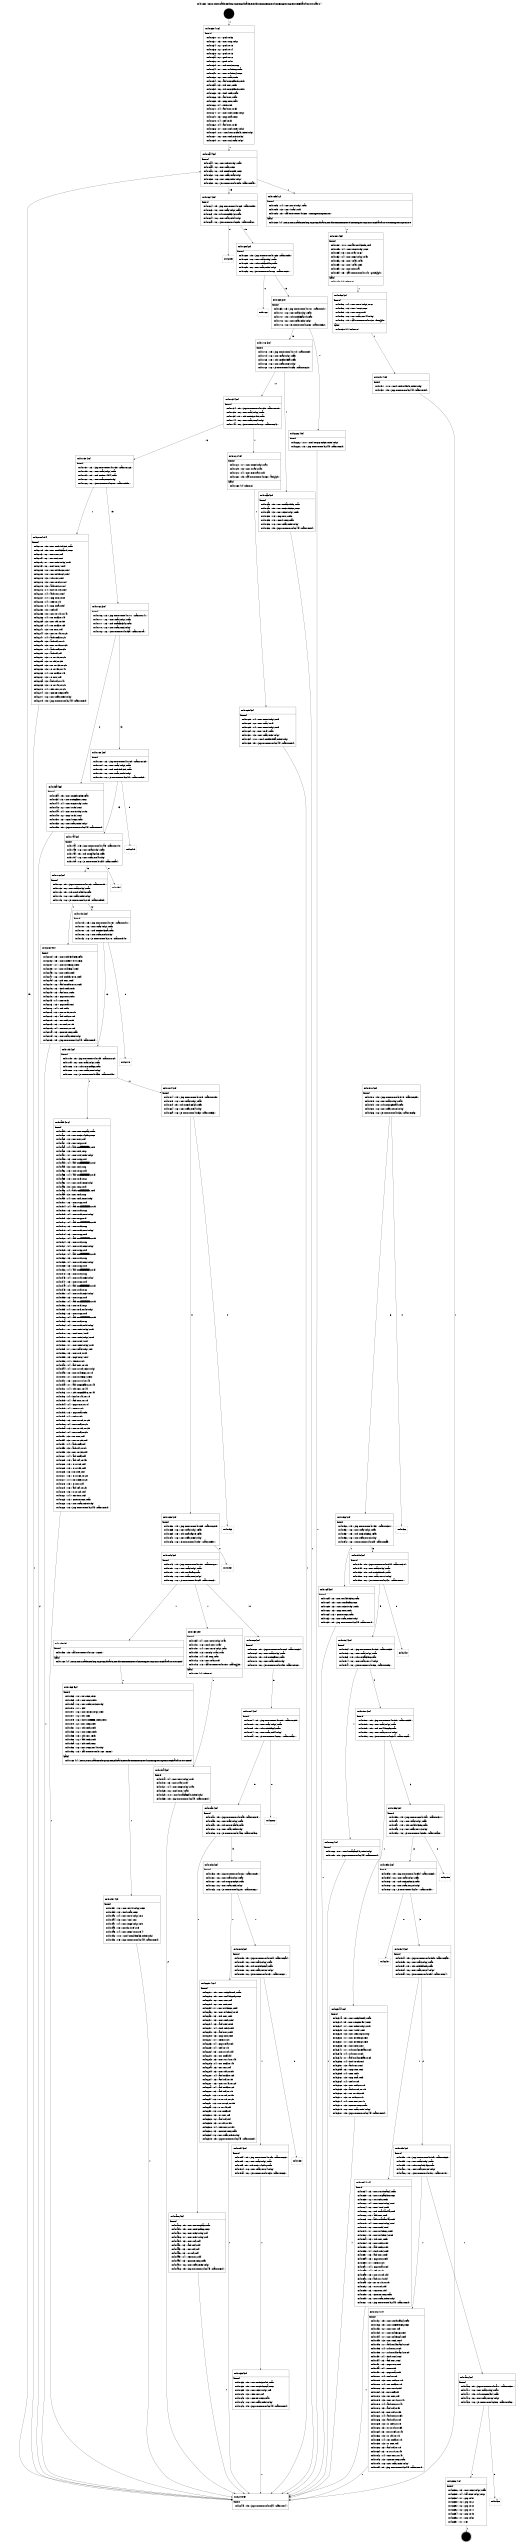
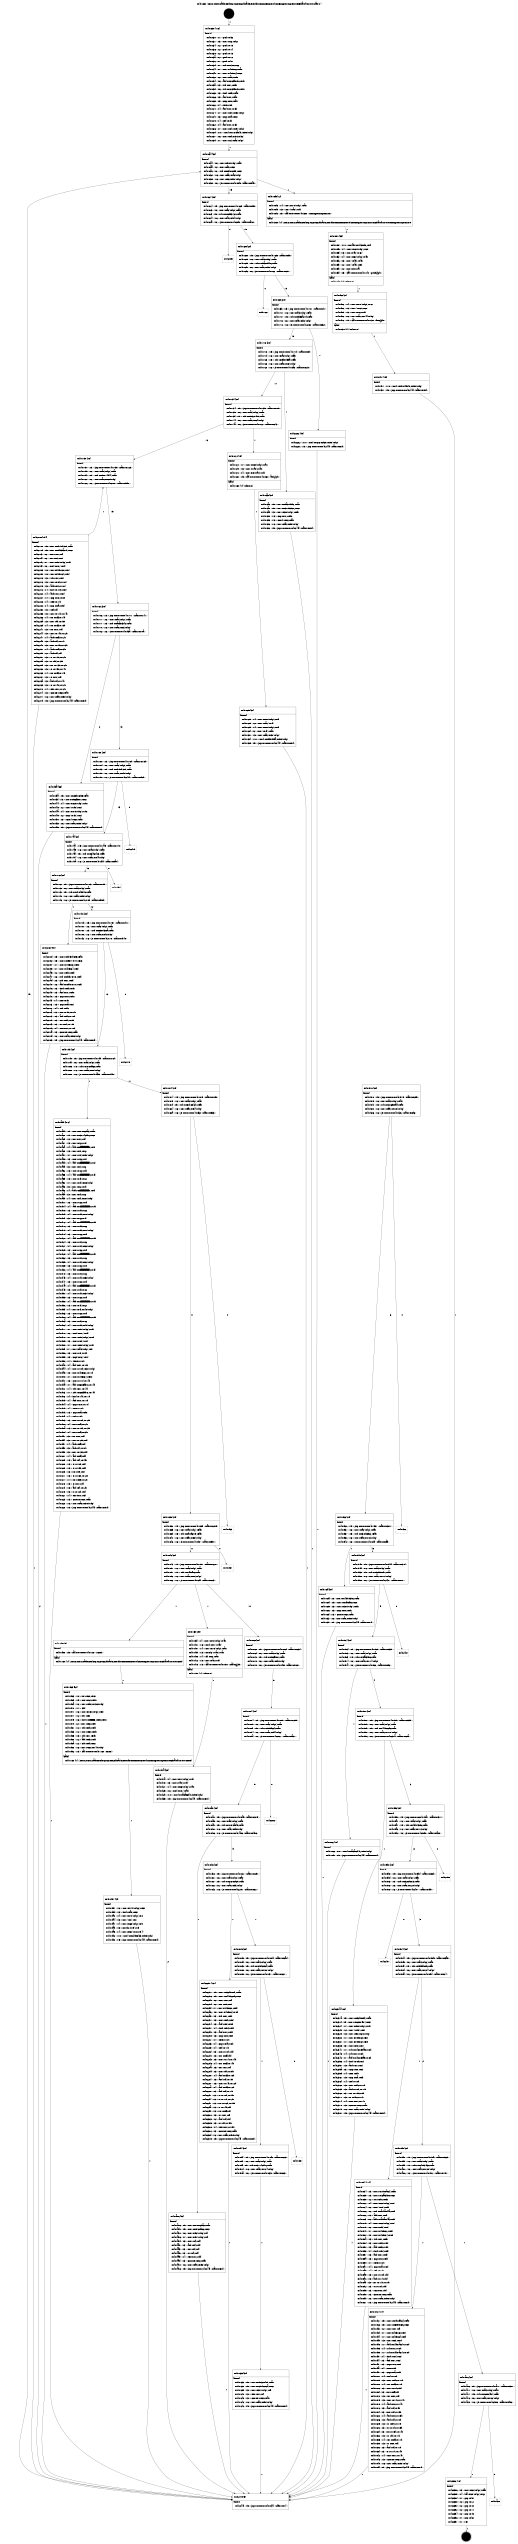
(84, 510) -> (99, 514)
none -> (190, 1548)
